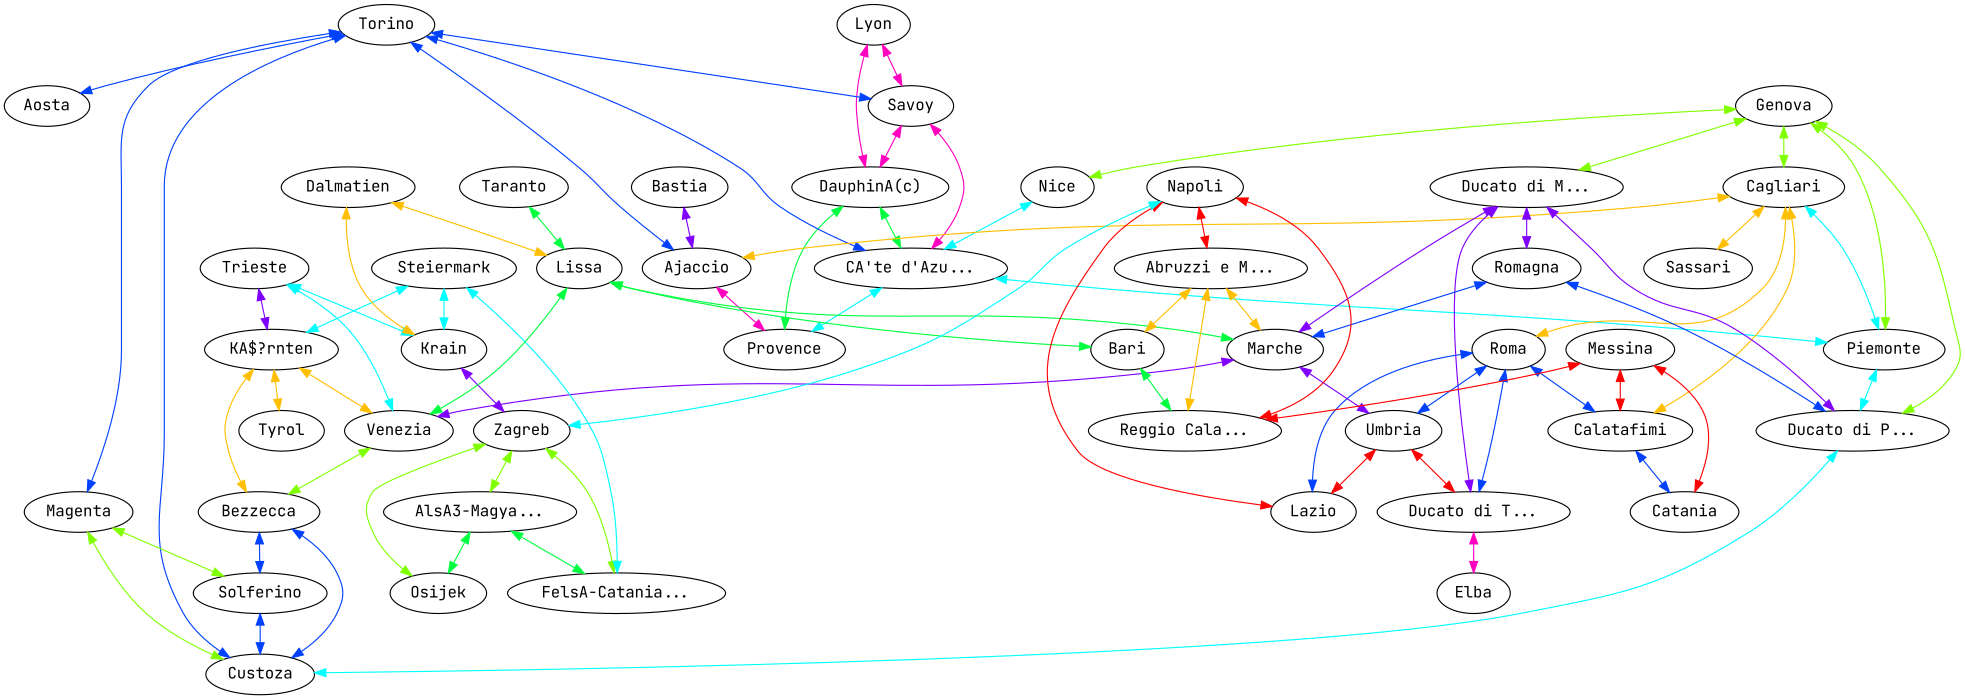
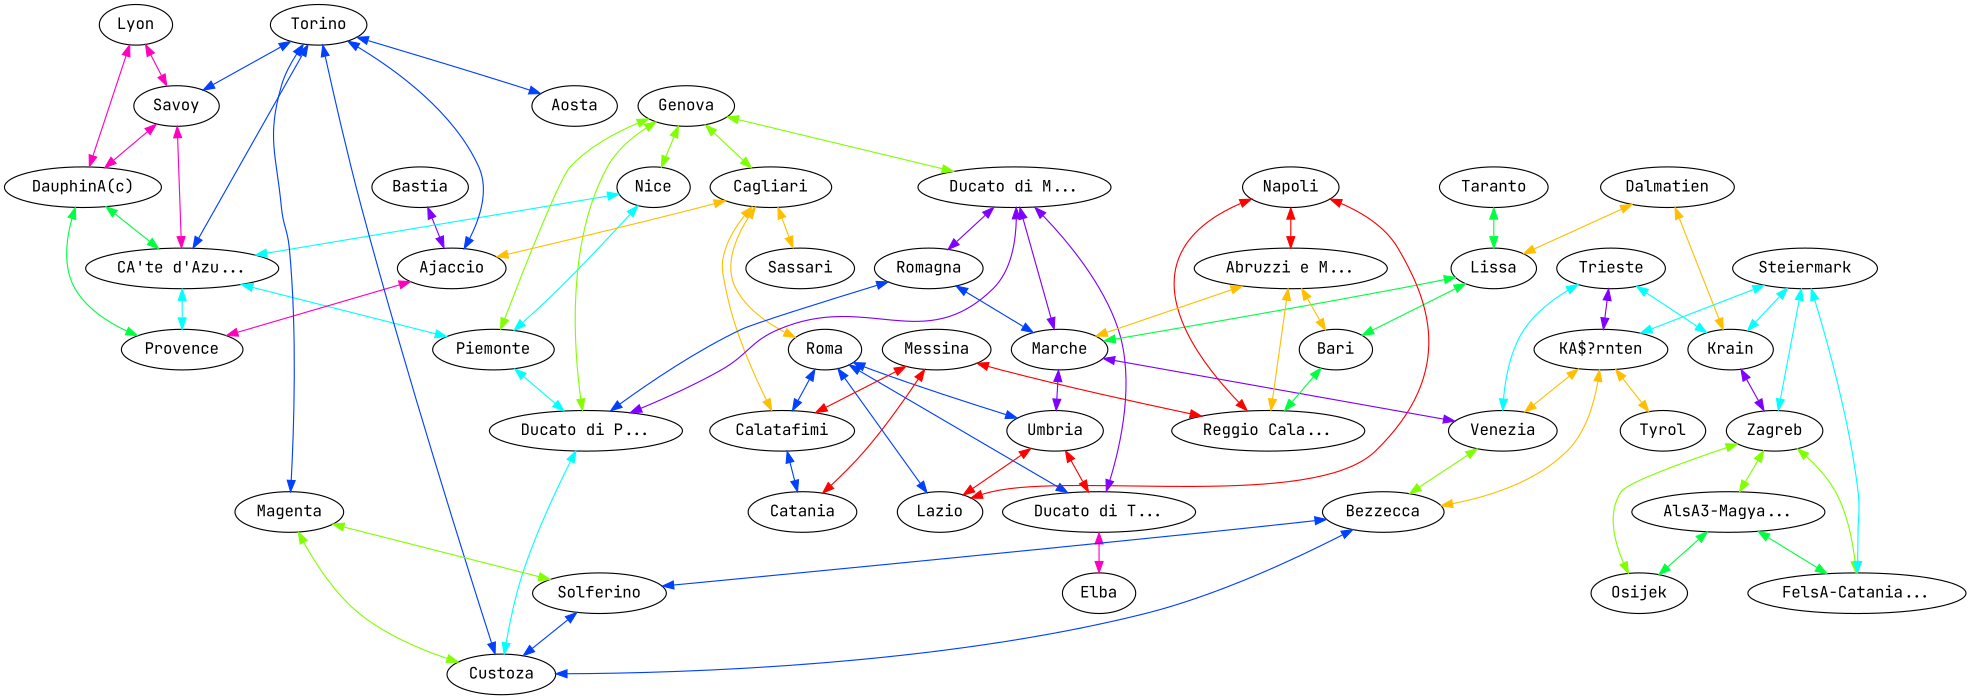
(1851, 262) -> (569, 278)
(507, 360) -> none
(883, 360) -> (1790, 350)
